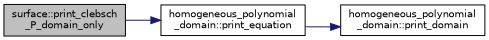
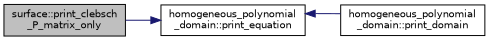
(65, 20) -> (65, 20)
(318, 27) -> (328, 14)
